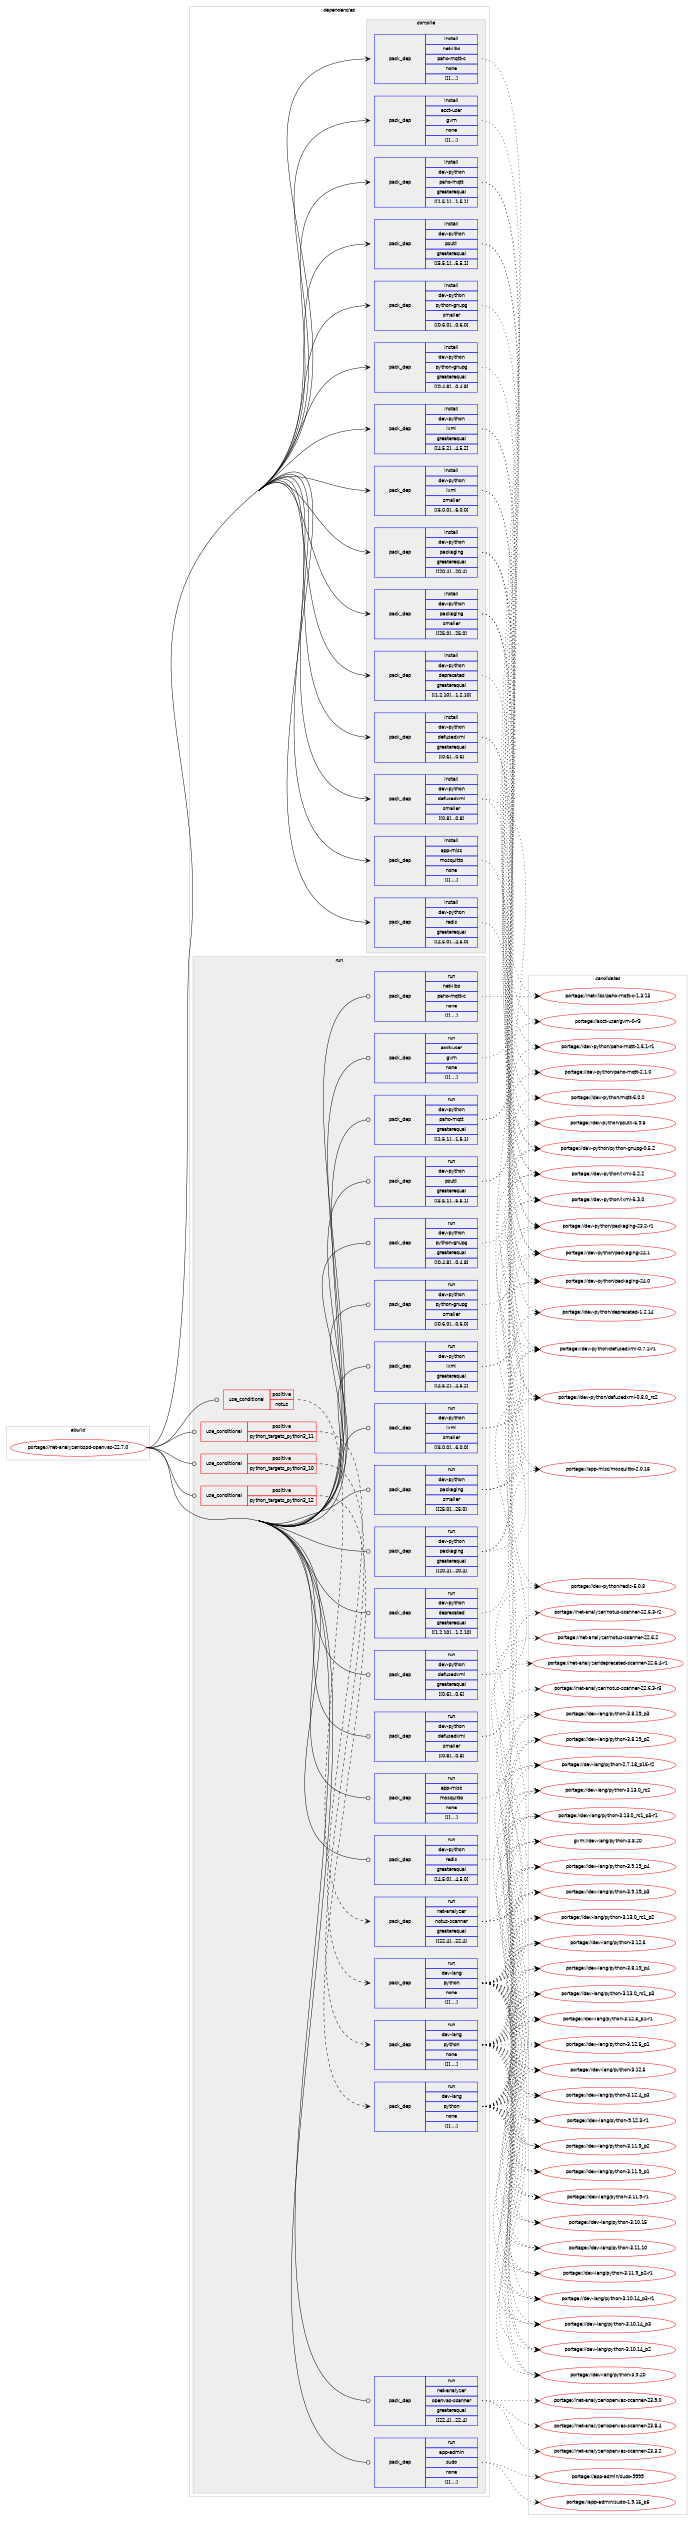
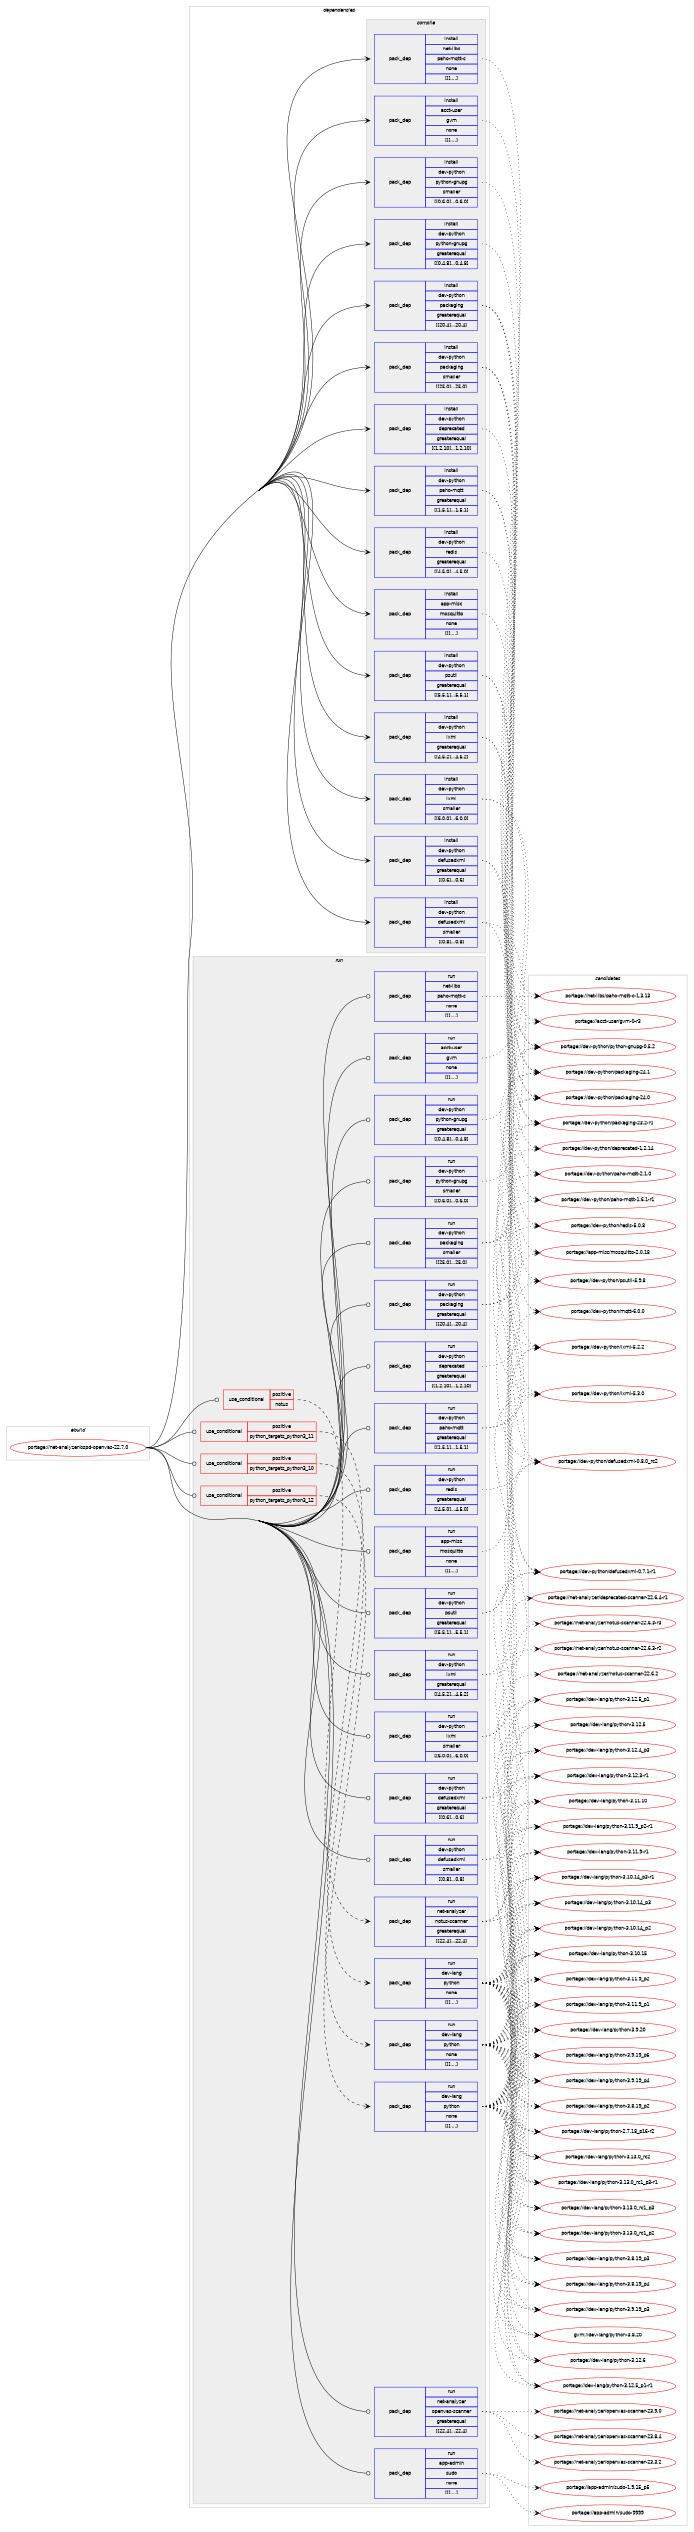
none -> (608, 2056)
(608, 2121) -> (608, 1776)
